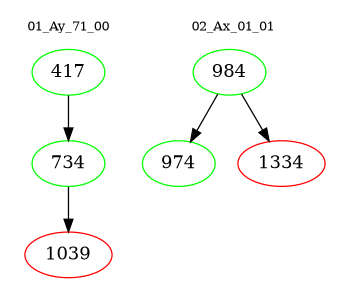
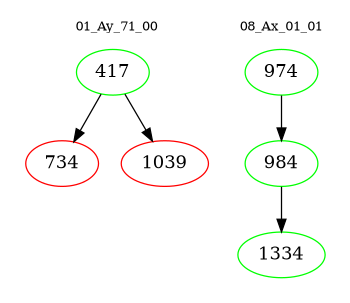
(233, 27) -> (282, 27)
(207, 112) -> (282, 112)
(68, 164) -> (62, 164)
(282, 164) -> (282, 255)
(68, 203) -> (135, 112)
